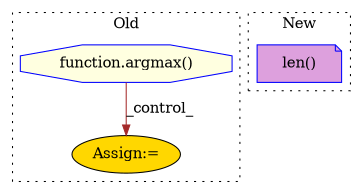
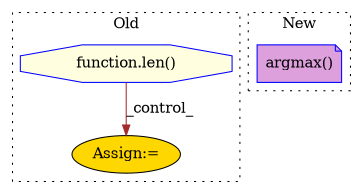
(126, 64) -> (126, 64)
(299, 64) -> (299, 64)
